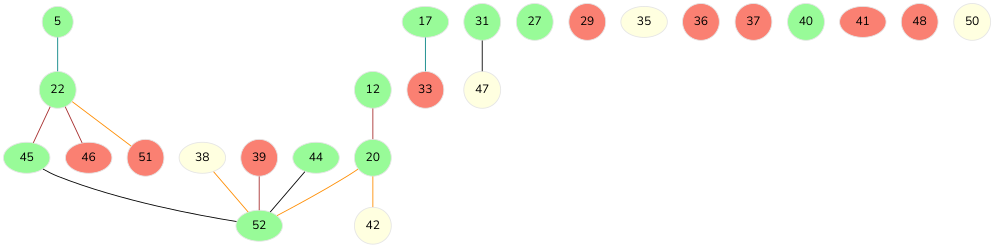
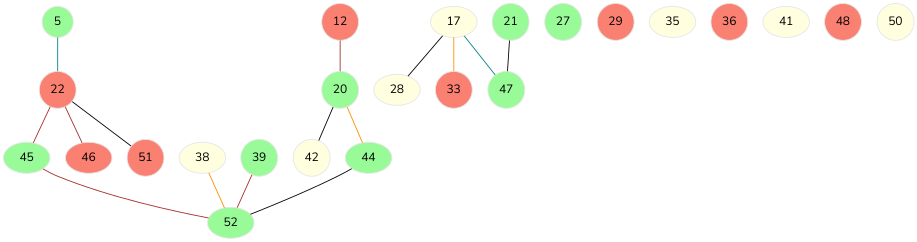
(425, 22) -> (454, 22)
(482, 22) -> (511, 22)
(753, 22) -> none
(806, 22) -> none
(863, 22) -> (786, 22)
(425, 54) -> (454, 54)
none -> (480, 55)
(58, 90) -> (58, 90)
(373, 90) -> (340, 22)
none -> (397, 90)
(482, 90) -> (506, 90)
(102, 124) -> (102, 124)
(259, 158) -> (259, 158)
(373, 192) -> (326, 124)
(318, 193) -> (355, 125)
(138, 201) -> (124, 198)
